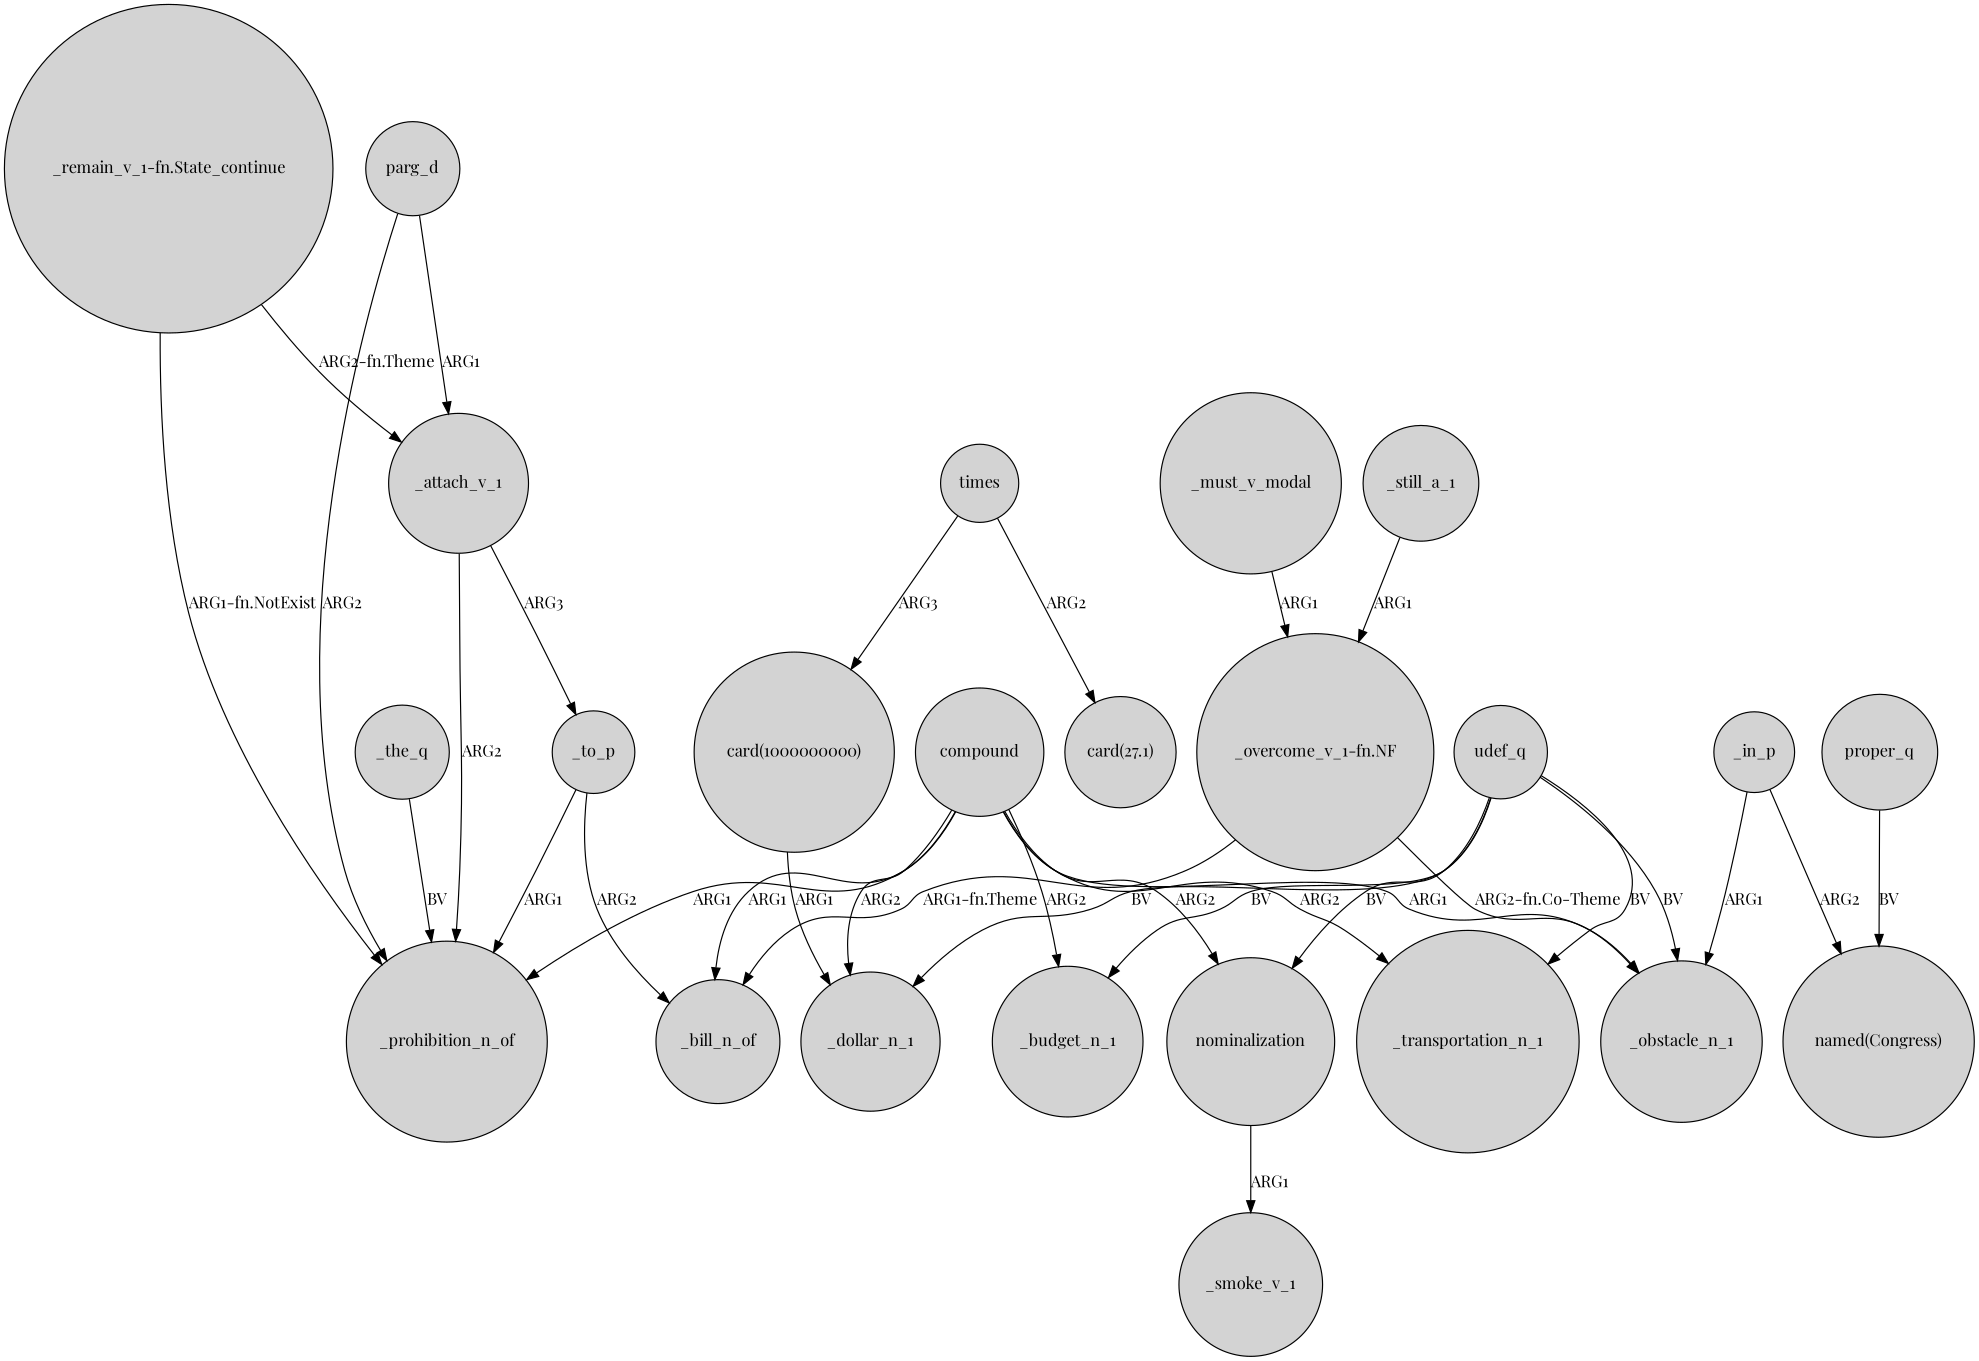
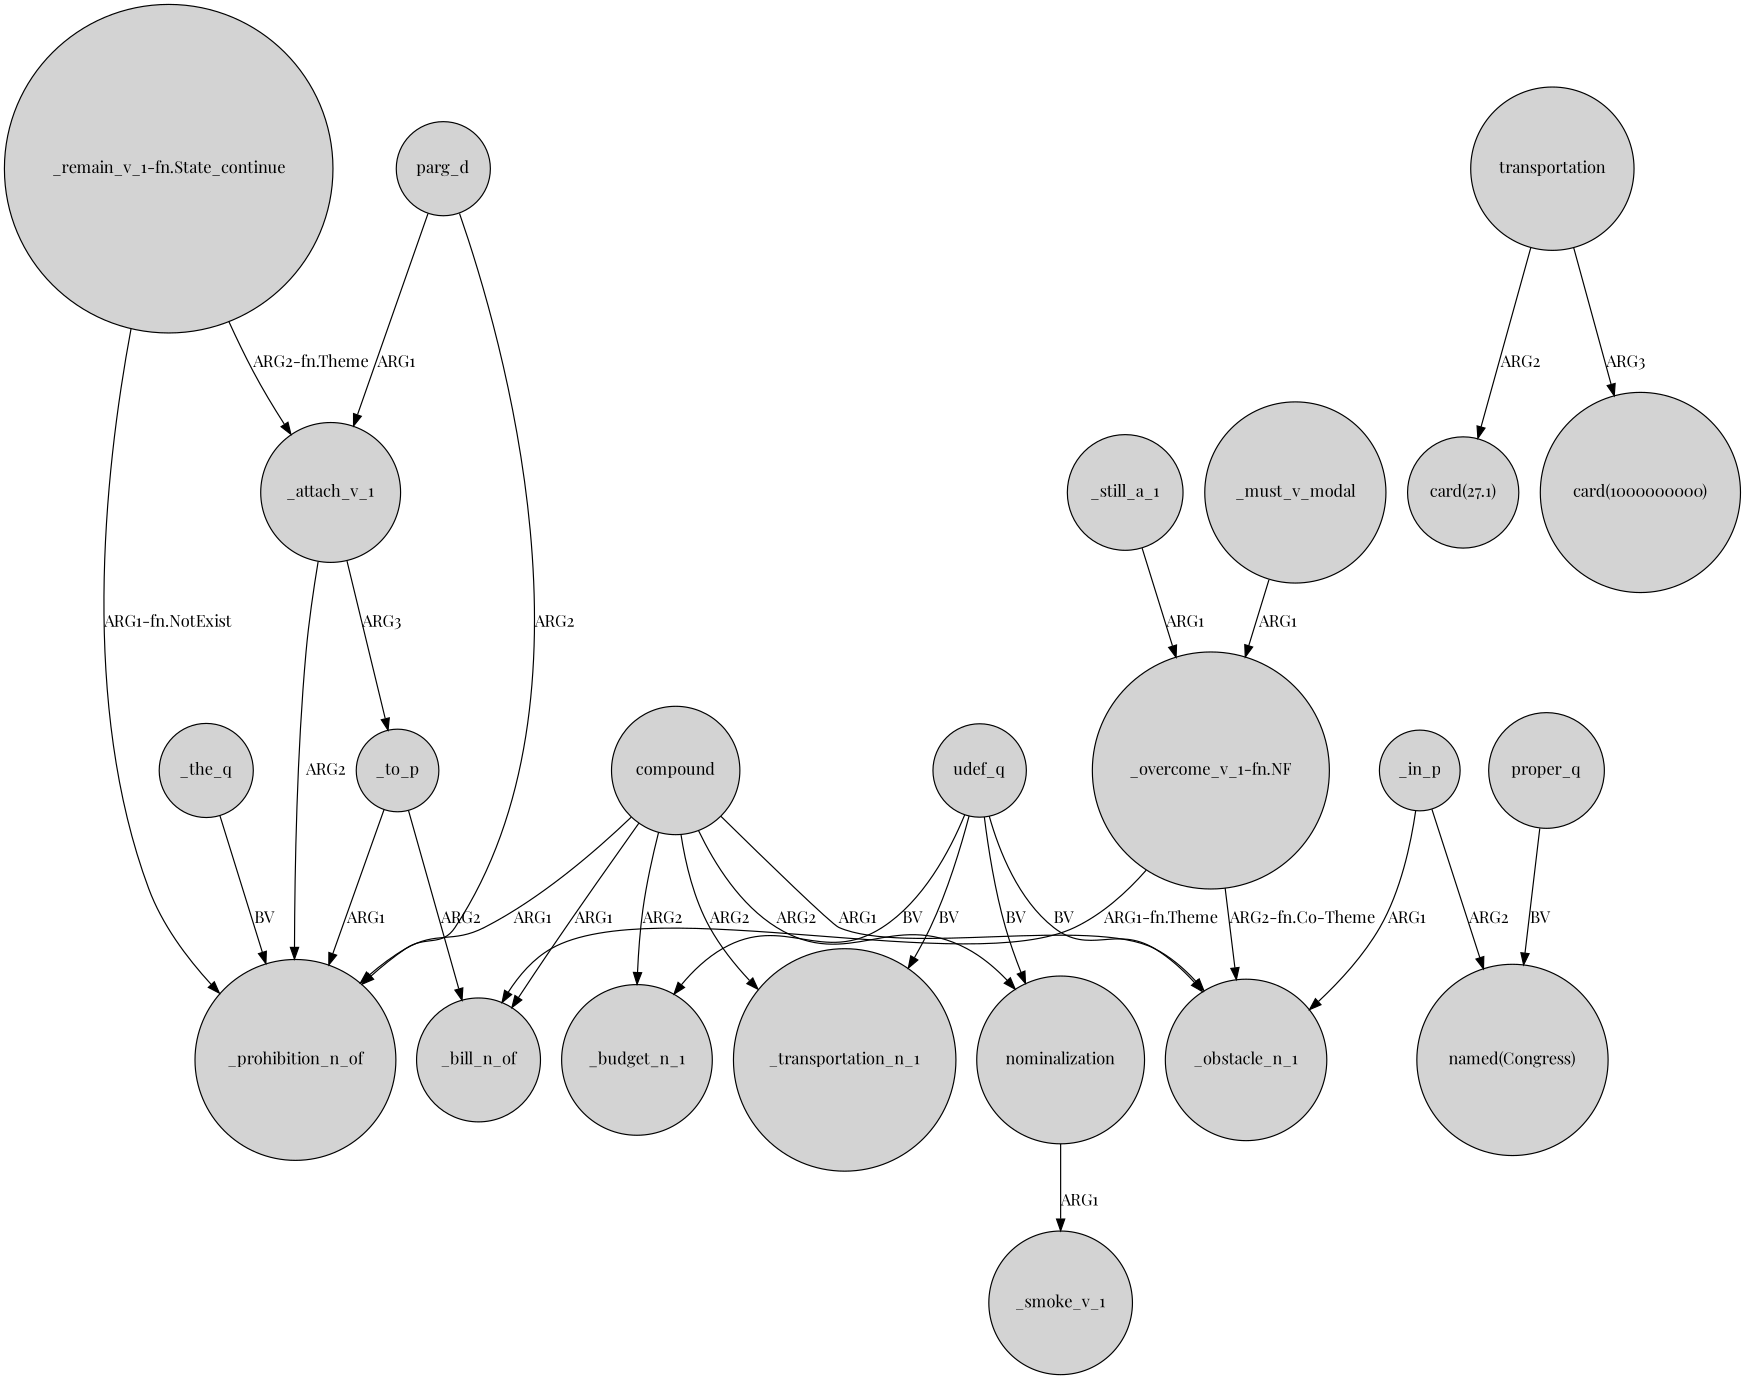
(980, 483) -> (1552, 169)
(871, 1042) -> none
